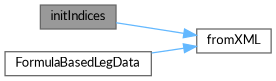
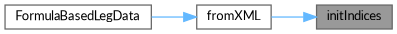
(150, 28) -> (288, 17)
